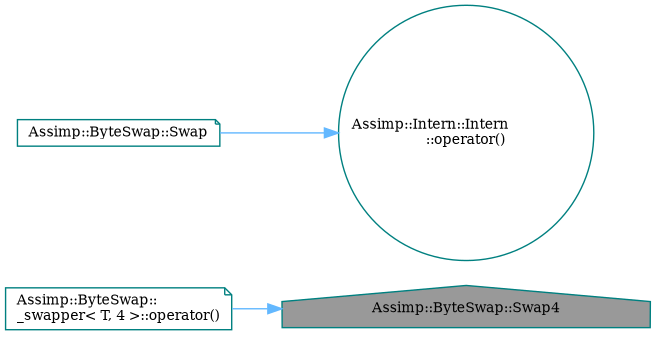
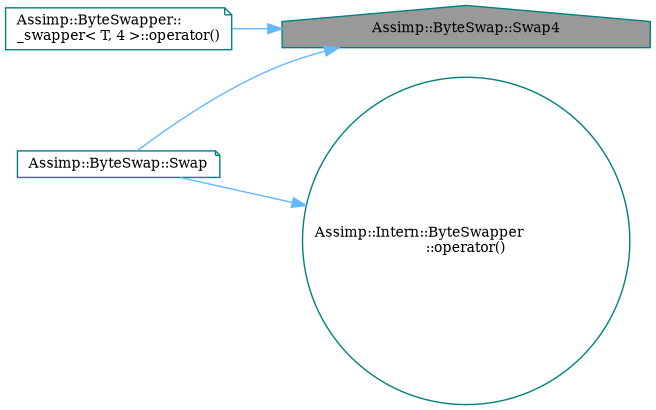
none -> (227, 92)
(466, 133) -> (466, 241)
(119, 309) -> (119, 29)
